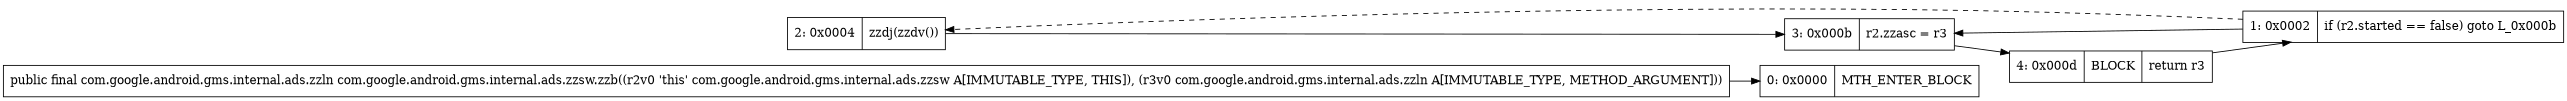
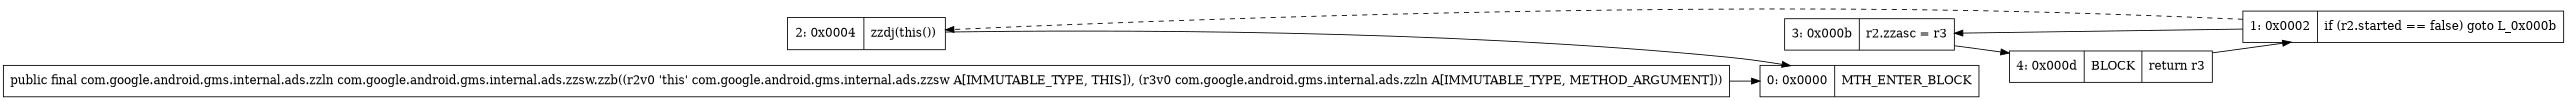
(904, 33) -> (903, 33)
(1361, 34) -> (1364, 35)
